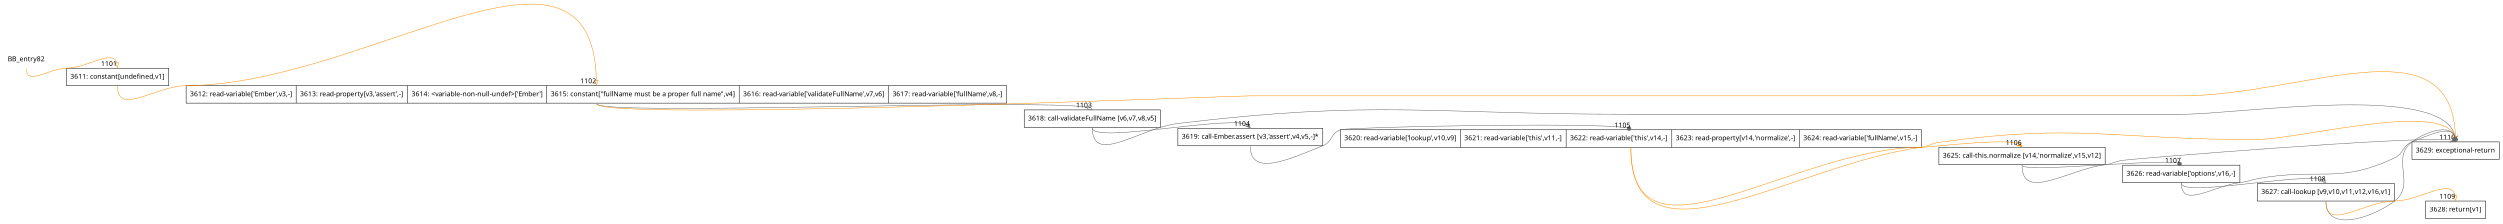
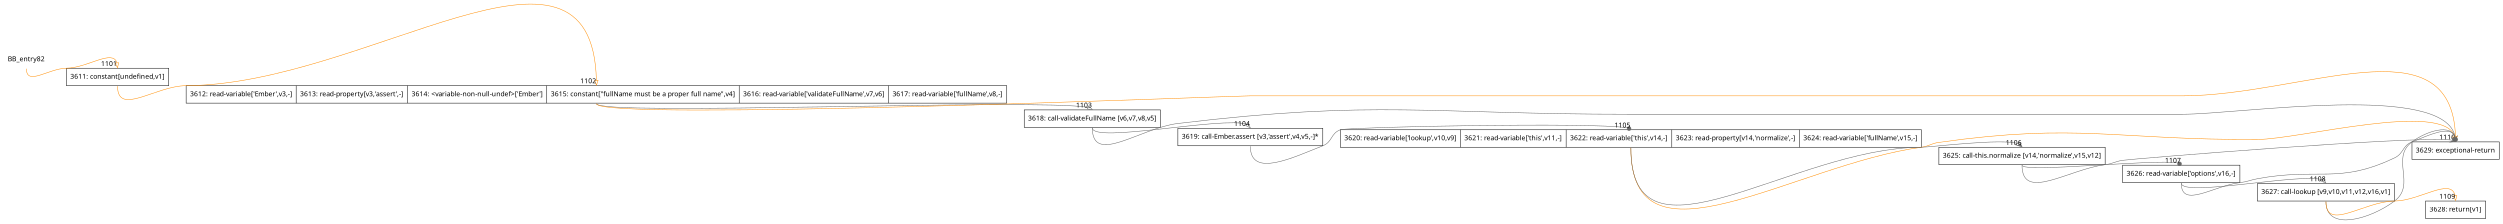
(1173, 128) -> (1173, 128)
(1805, 171) -> (1805, 171)
